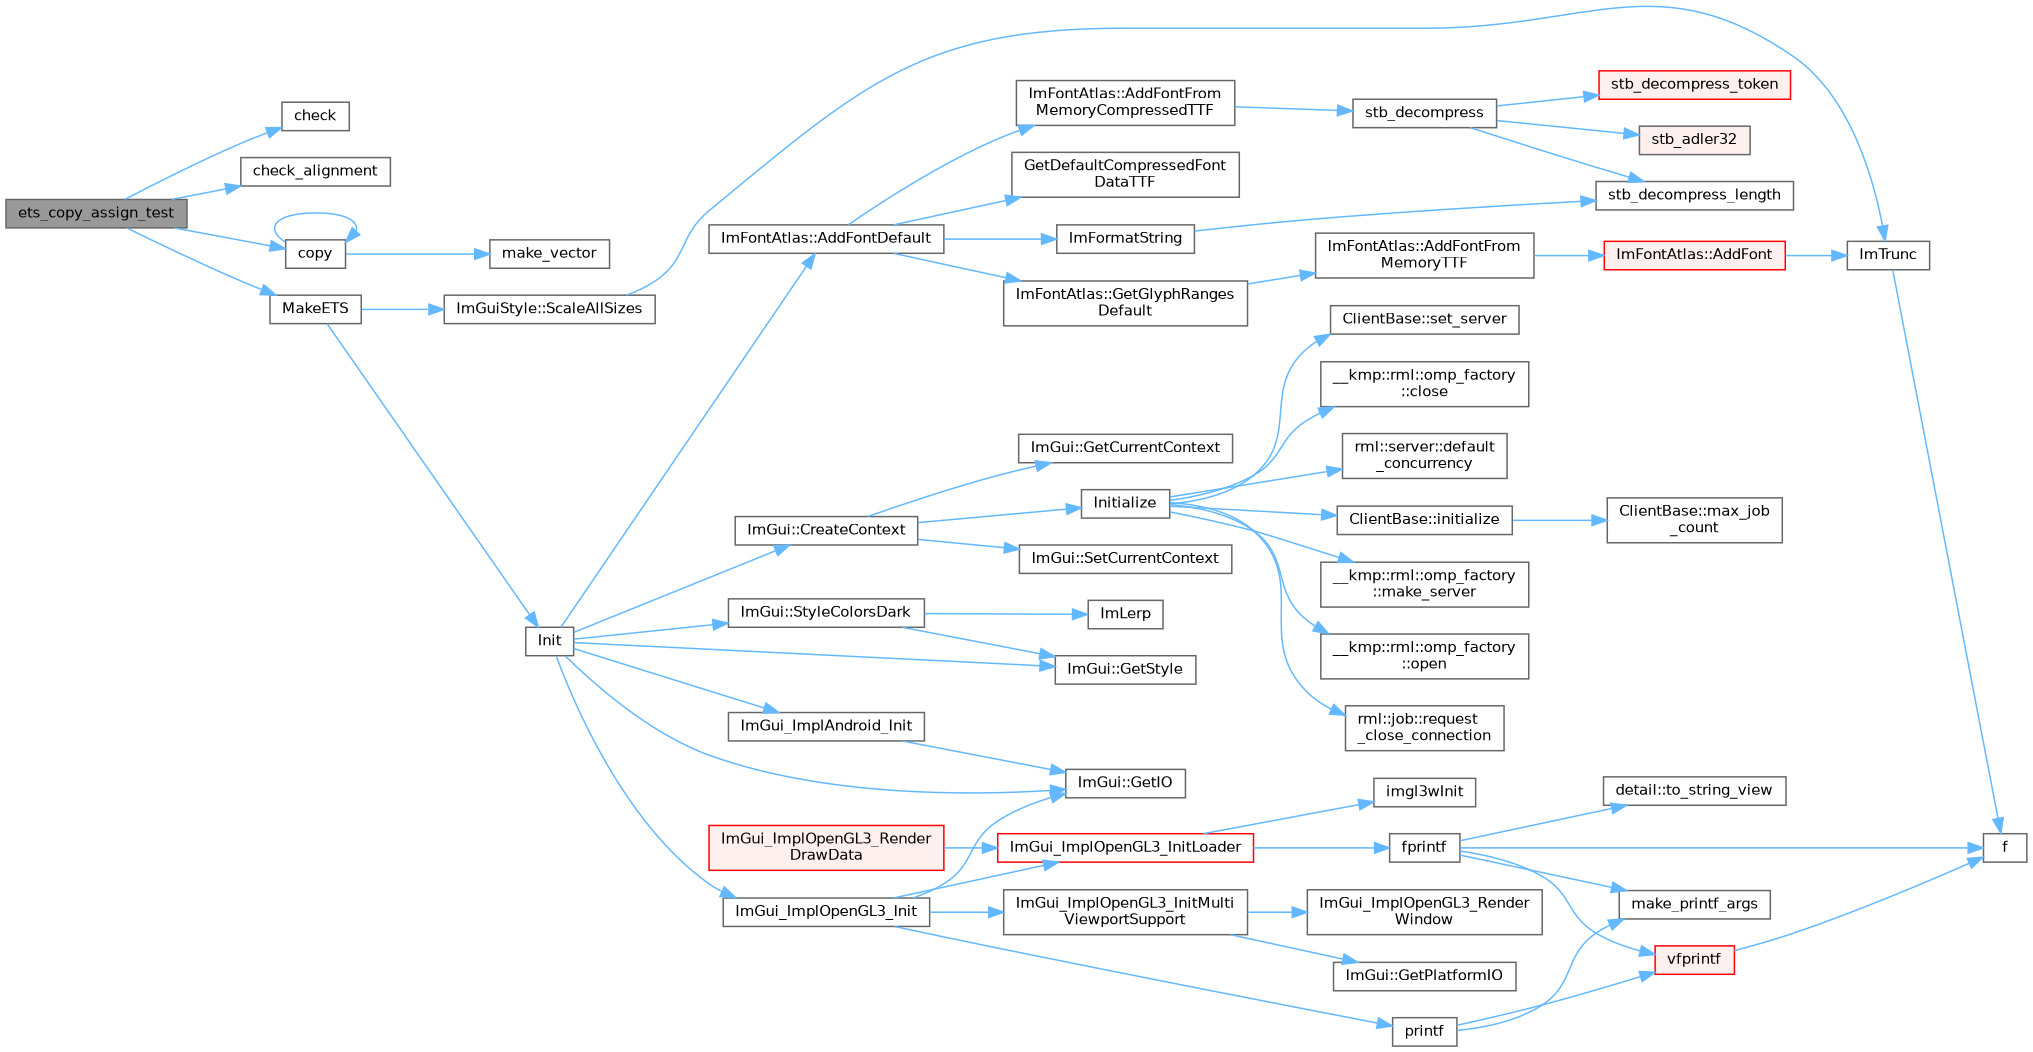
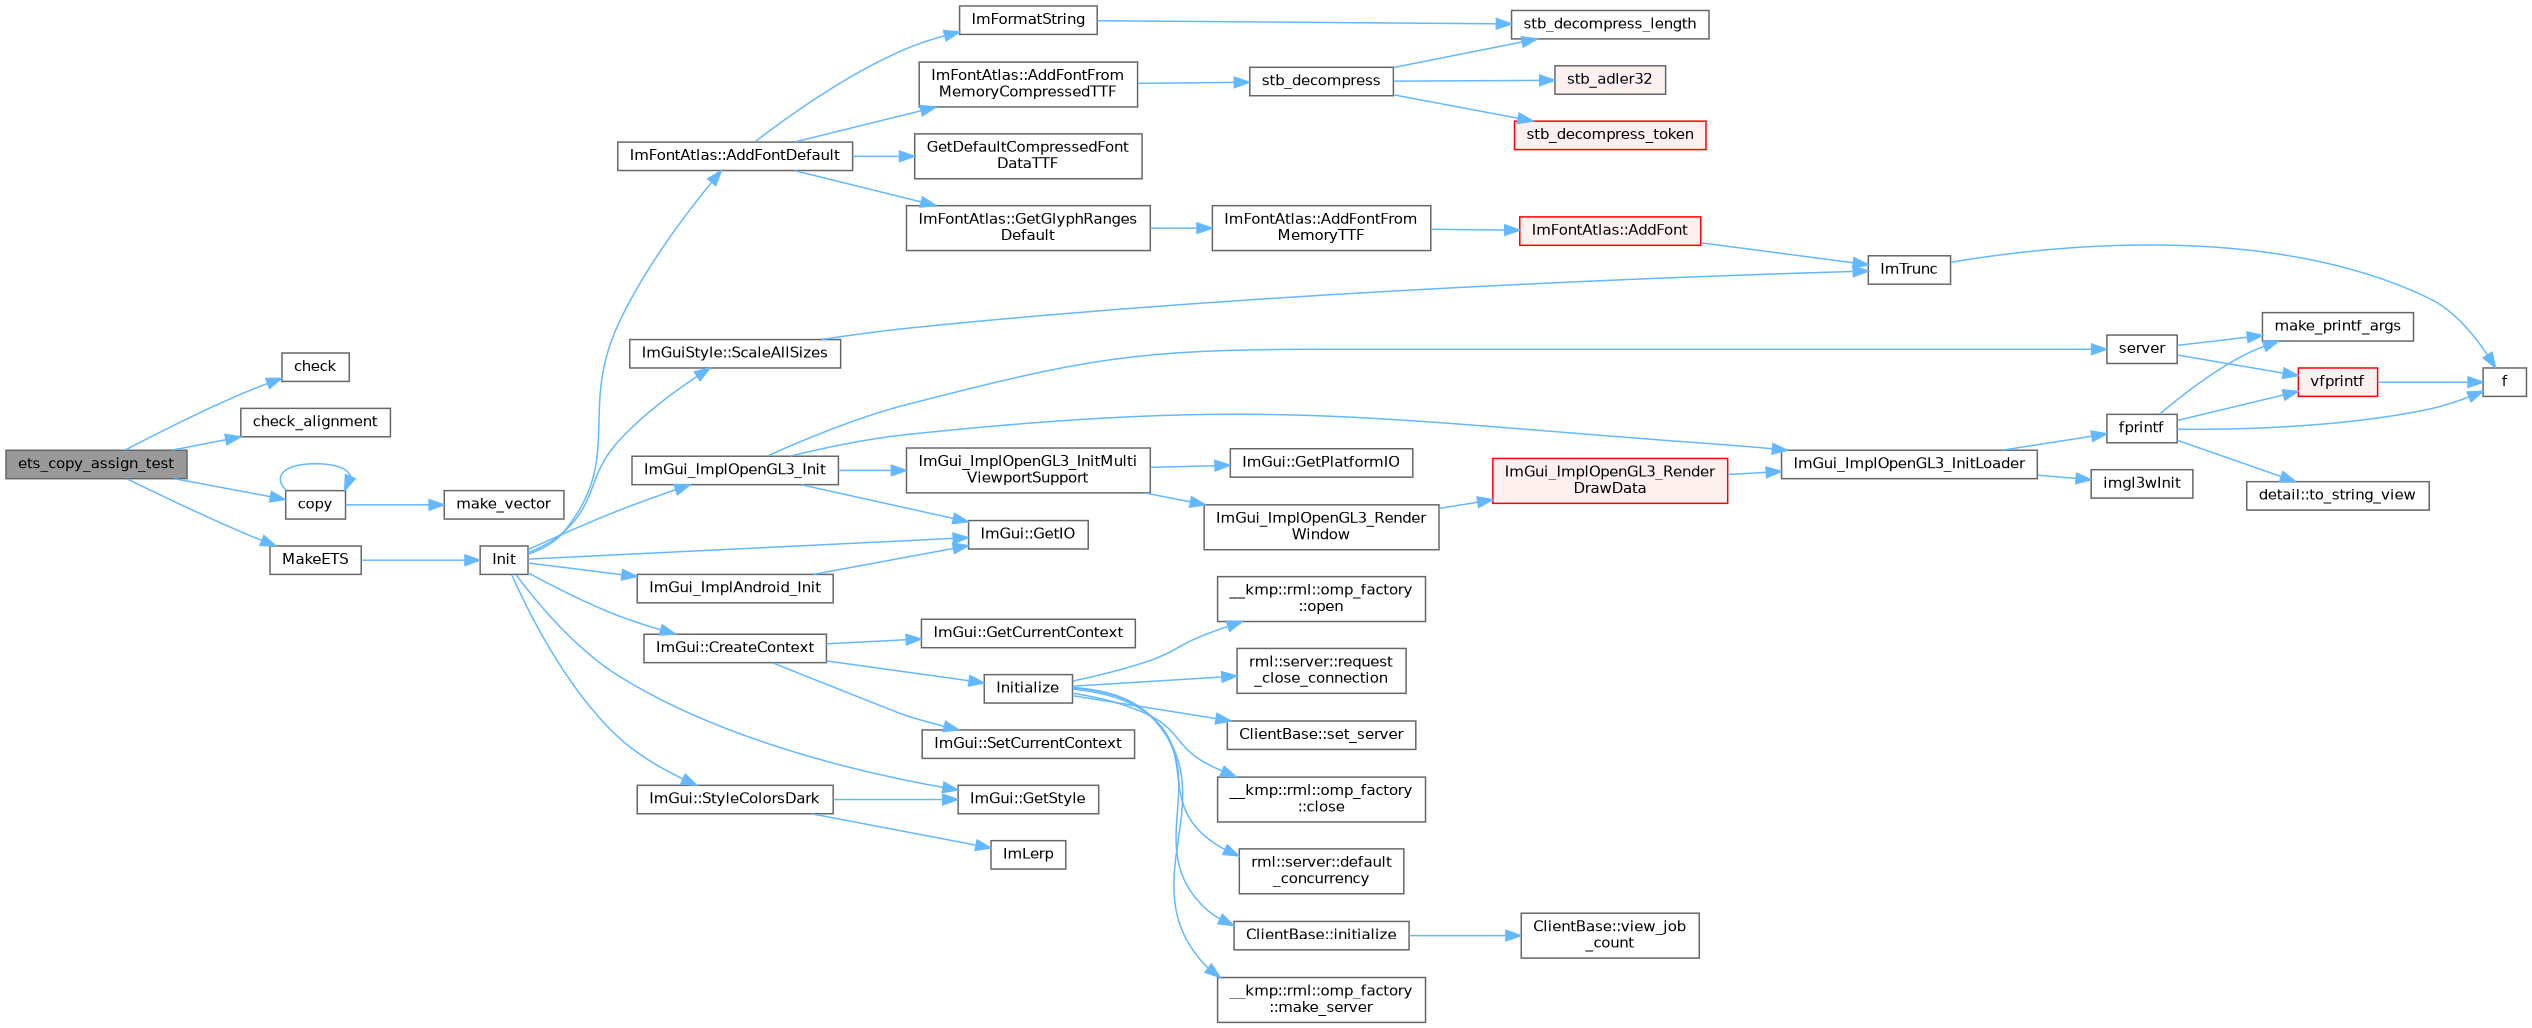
(395, 309) -> (608, 454)
none -> (1458, 505)
(1695, 520) -> (1610, 936)
(1425, 728) -> (1322, 671)
(1126, 848) -> (1909, 464)
(1425, 1032) -> (2142, 349)
